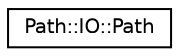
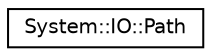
(90, 28) -> (106, 28)
